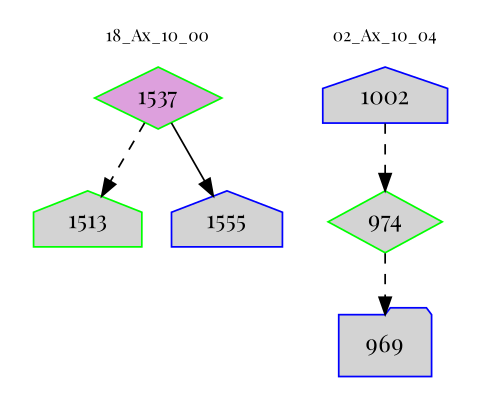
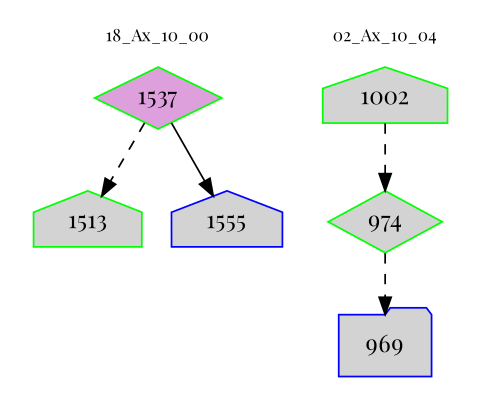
(385, 98) -> (385, 98)
